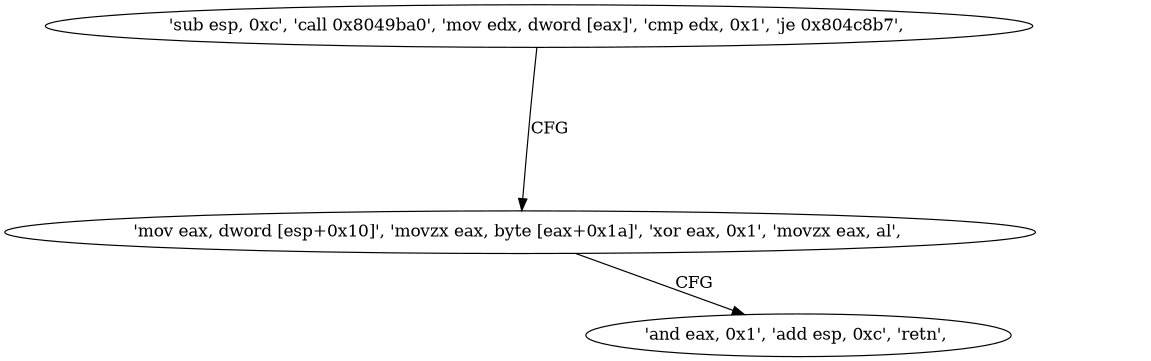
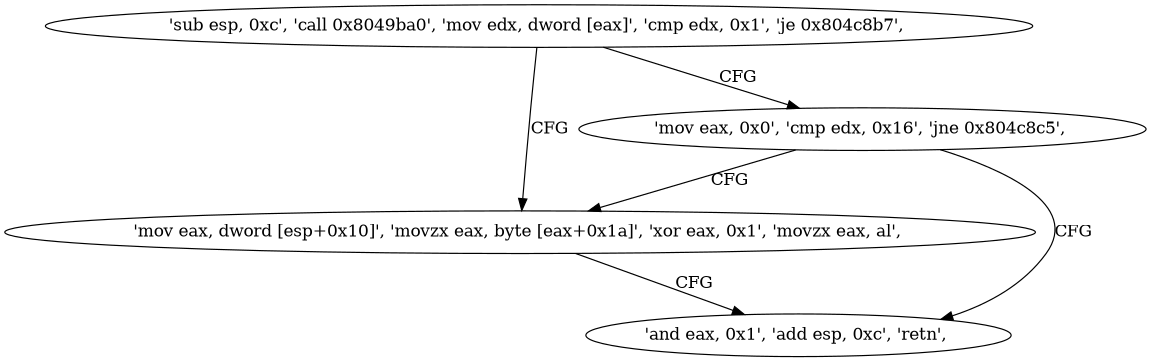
none -> (862, 129)
